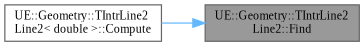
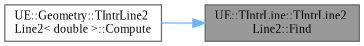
(282, 23) -> (282, 23)
